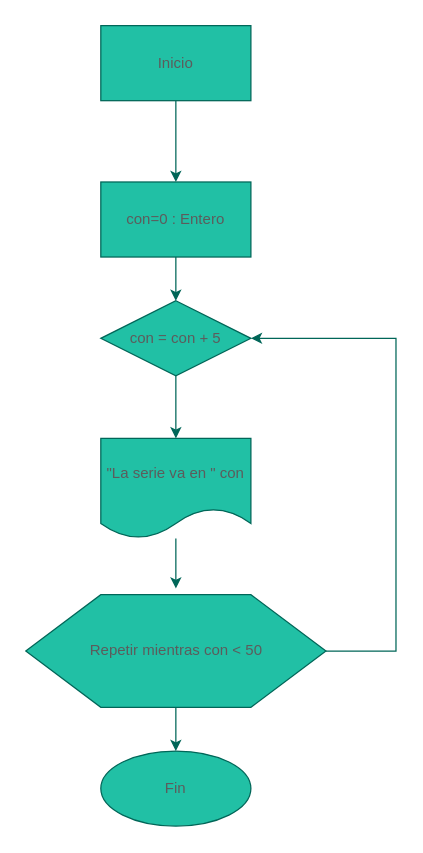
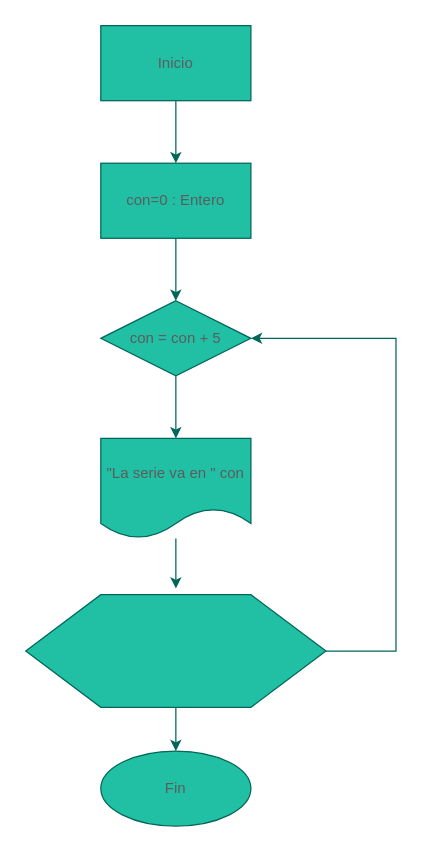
(176, 219) -> (176, 201)
(176, 651) -> none
